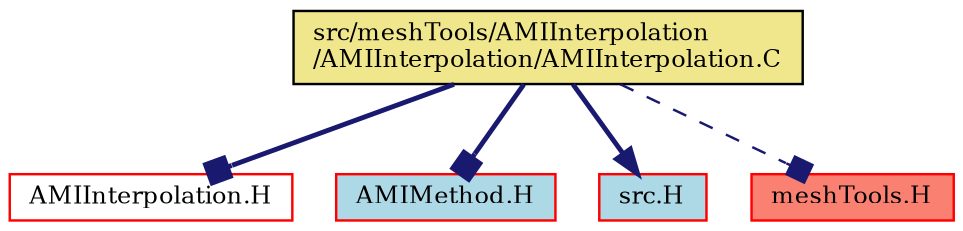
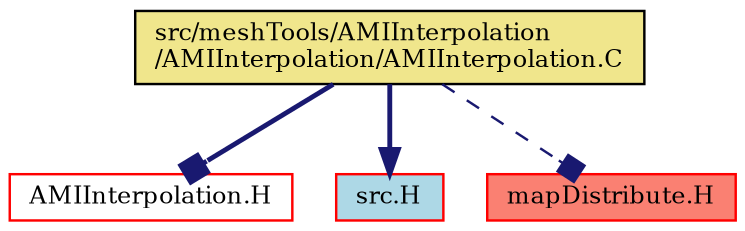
(446, 197) -> none
(853, 197) -> (611, 197)
